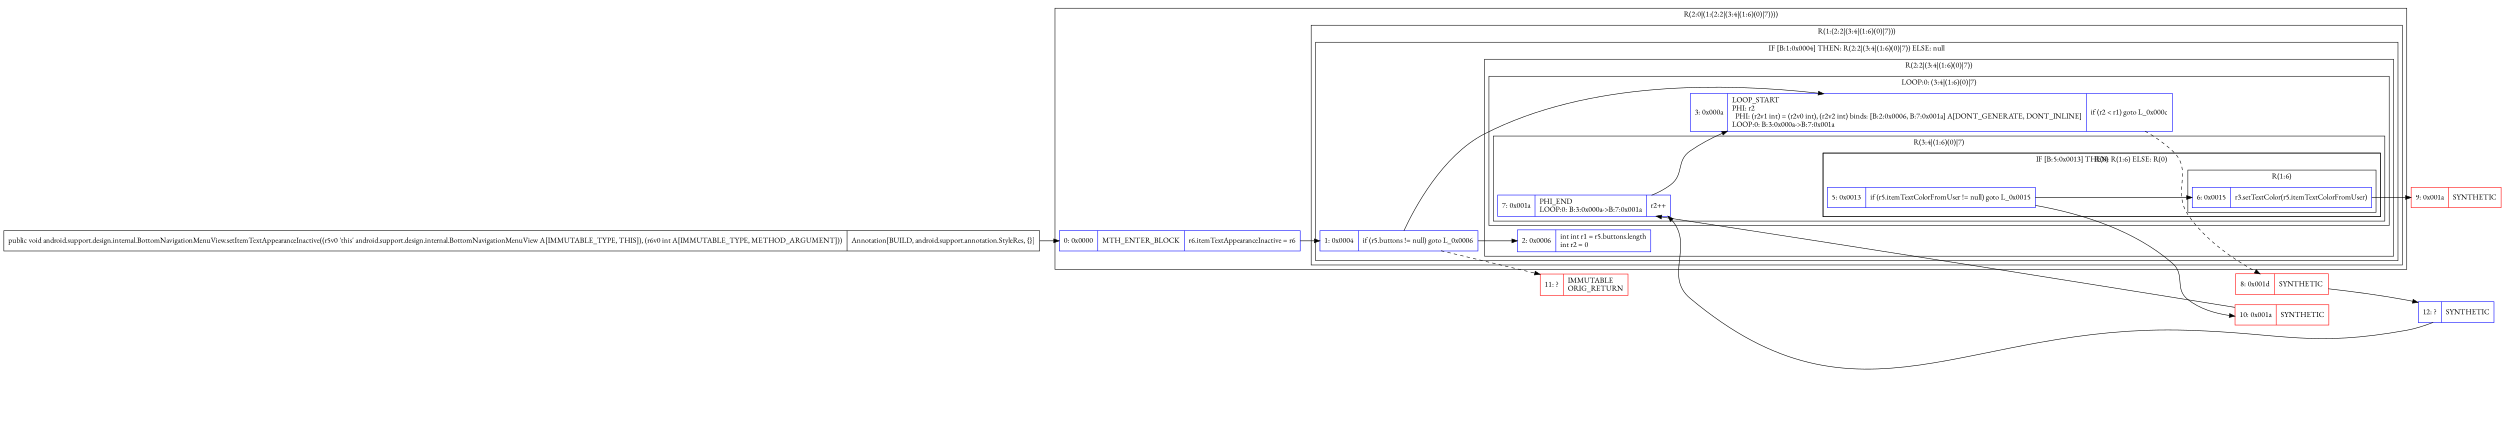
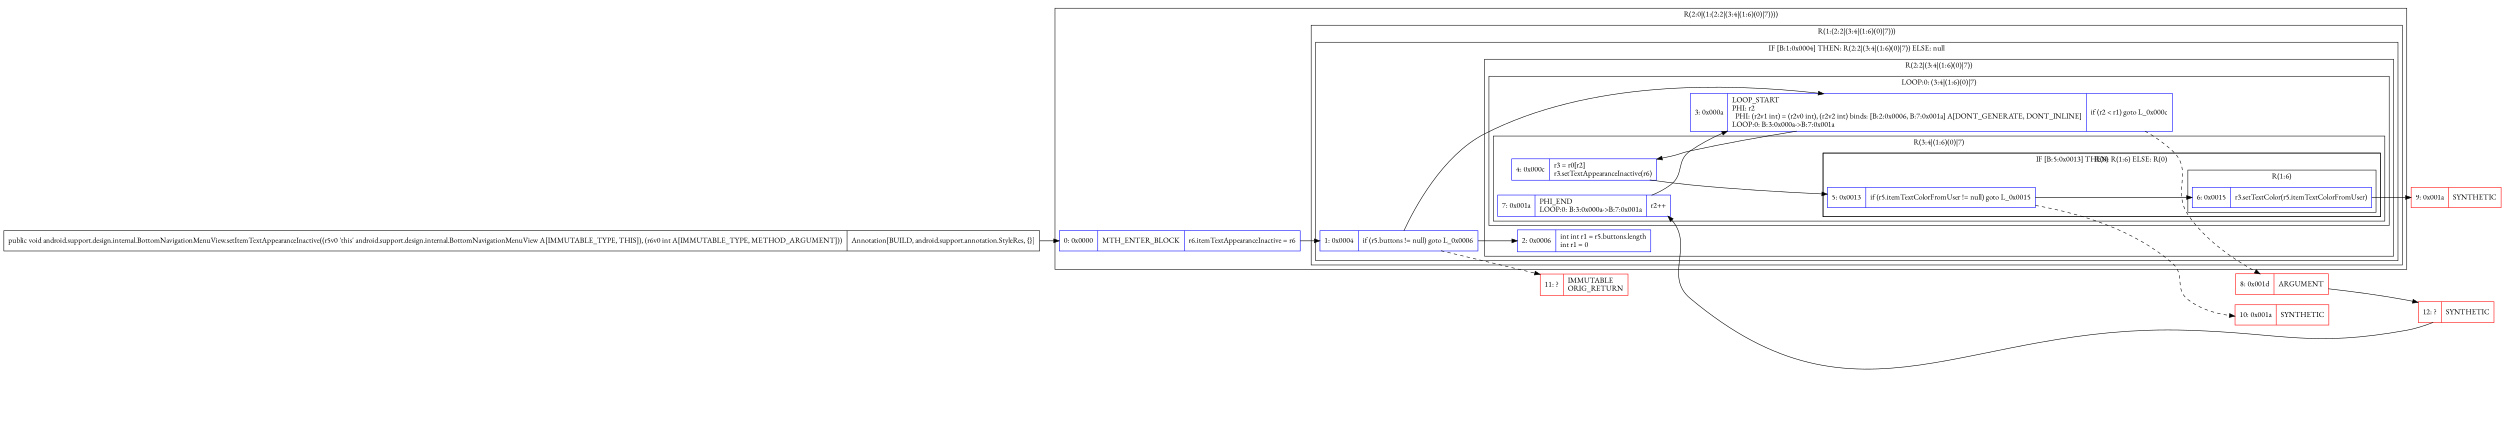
none -> (1584, 170)
(2146, 244) -> (2146, 244)
(1575, 245) -> (1575, 245)
(1891, 253) -> none
(2301, 284) -> (2301, 284)
(2456, 312) -> (2456, 312)
